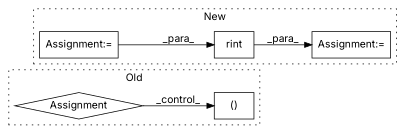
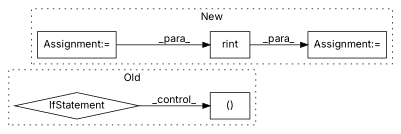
(79, 106) -> (77, 106)
